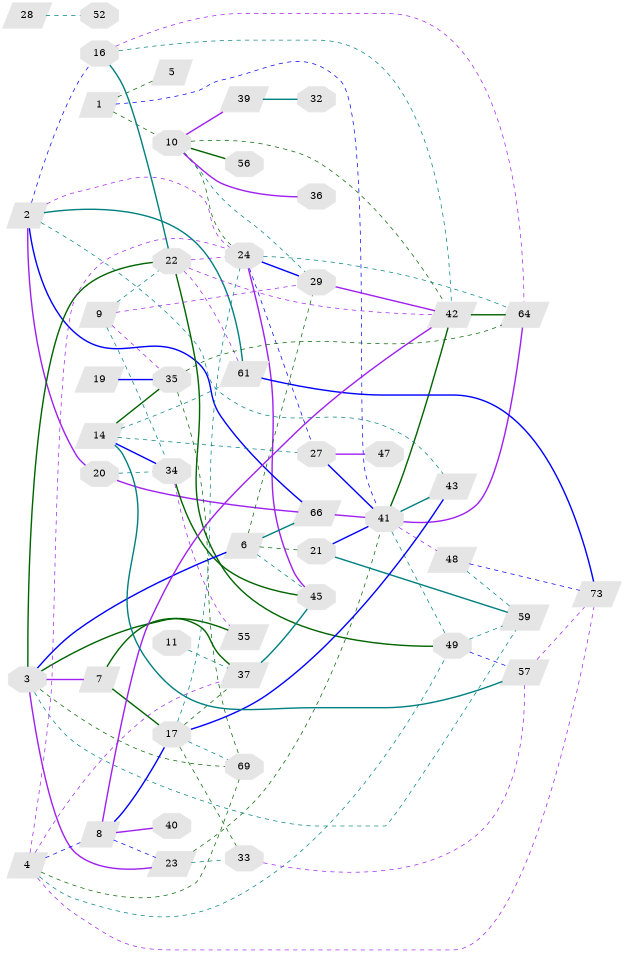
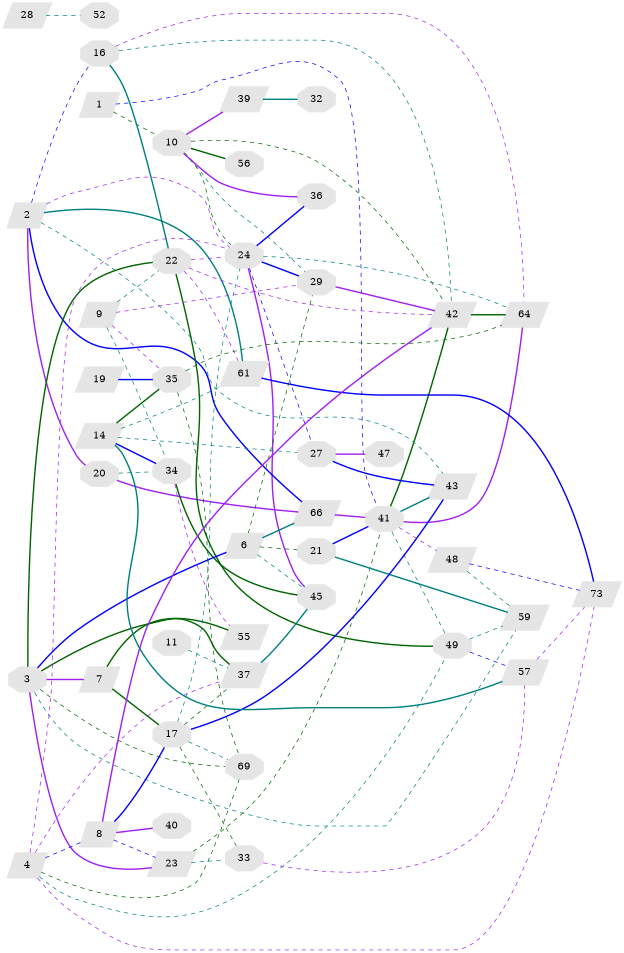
(172, 73) -> none
none -> (280, 226)
(351, 487) -> (382, 477)
